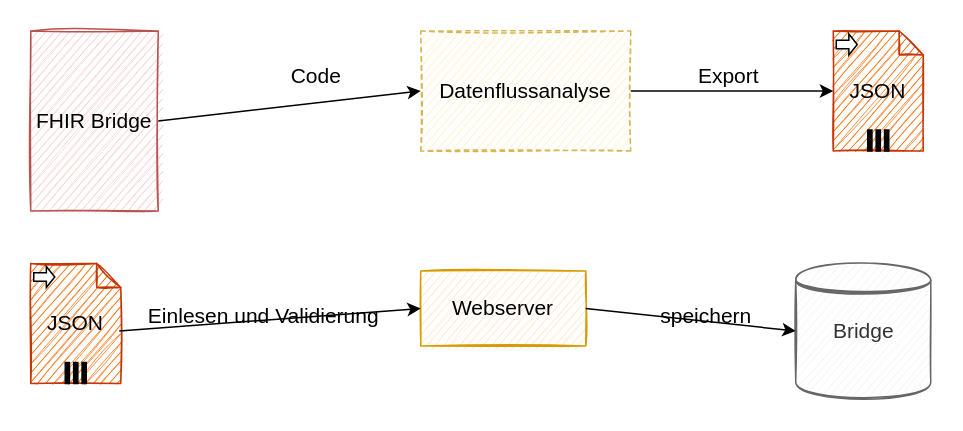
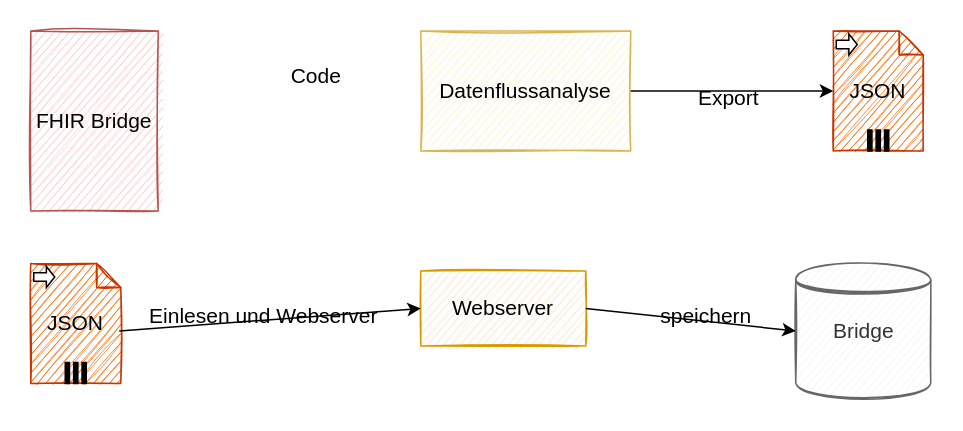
(728, 76) -> (728, 98)
(526, 91) -> (526, 91)
(287, 106) -> none
(264, 316) -> (264, 316)
